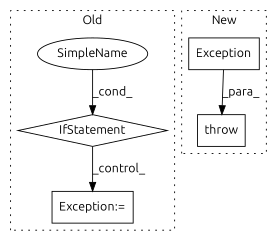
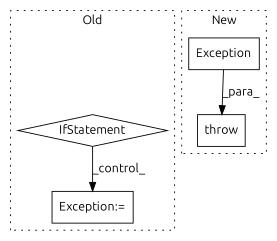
(93, 54) -> none
